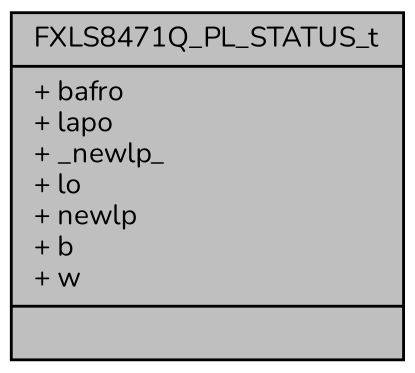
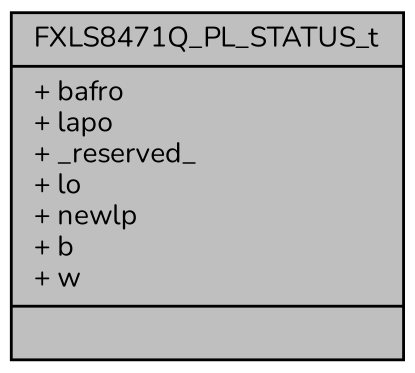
(100, 154) -> (116, 154)
